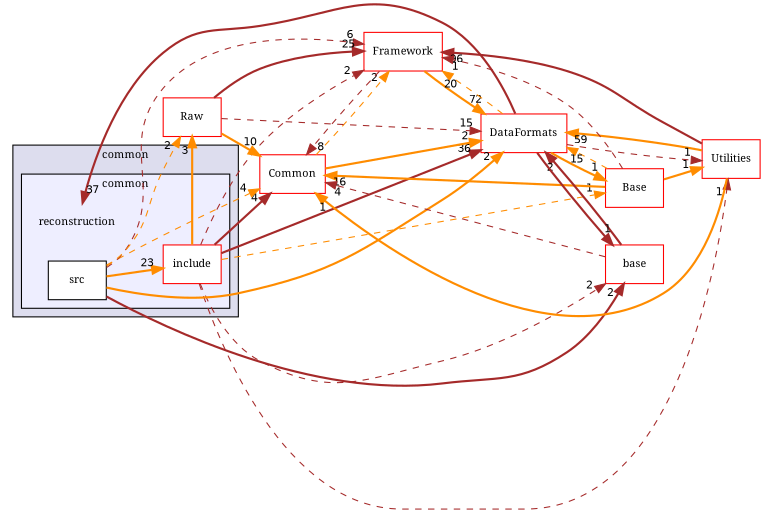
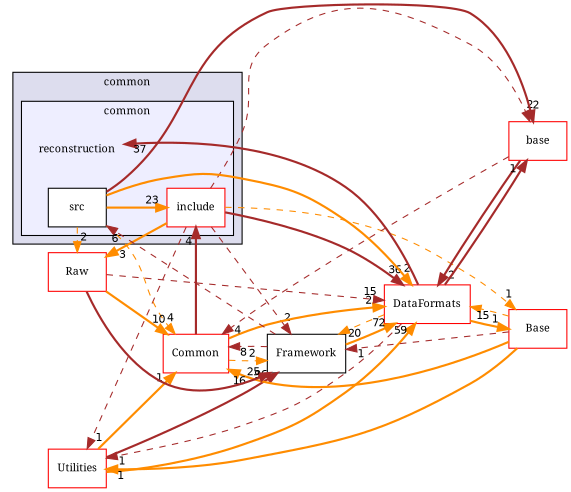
(403, 52) -> (307, 354)
(166, 86) -> (208, 291)
(245, 216) -> (196, 291)
